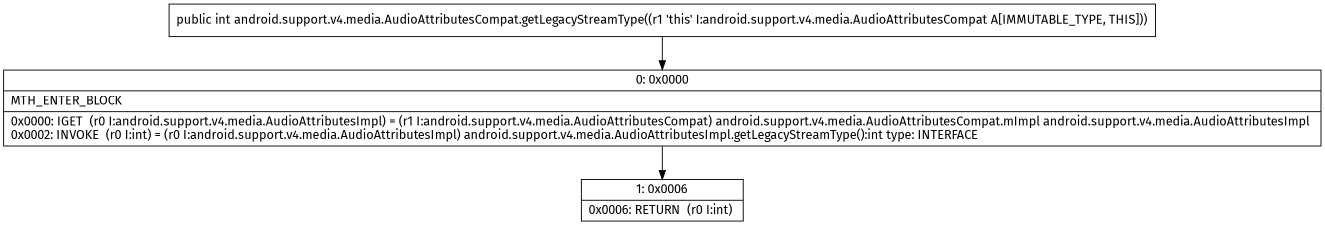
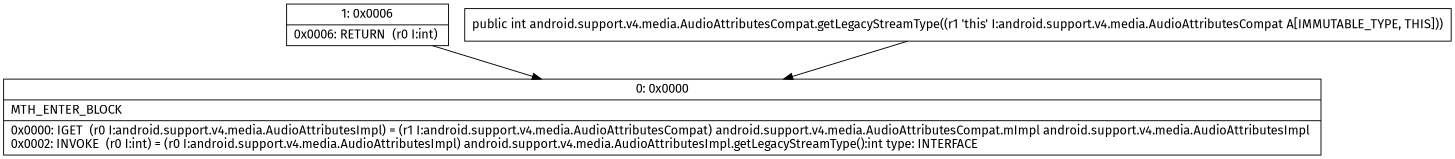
(662, 158) -> (483, 61)
